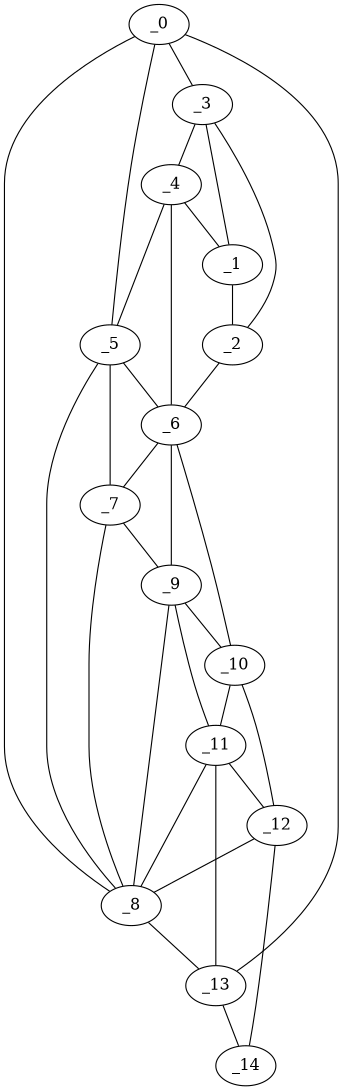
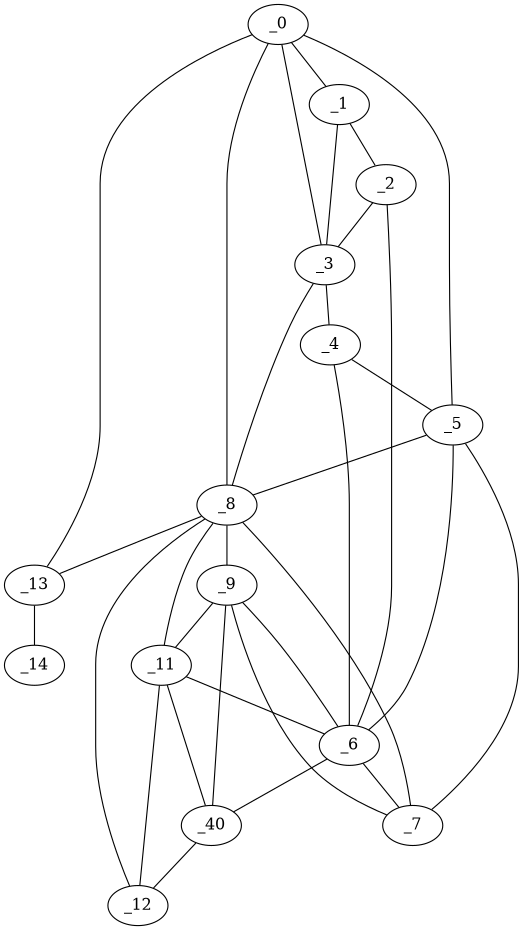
(202, 225) -> (309, 65)
none -> (267, 382)
(235, 665) -> (211, 825)
(216, 870) -> (255, 705)
(264, 941) -> none
